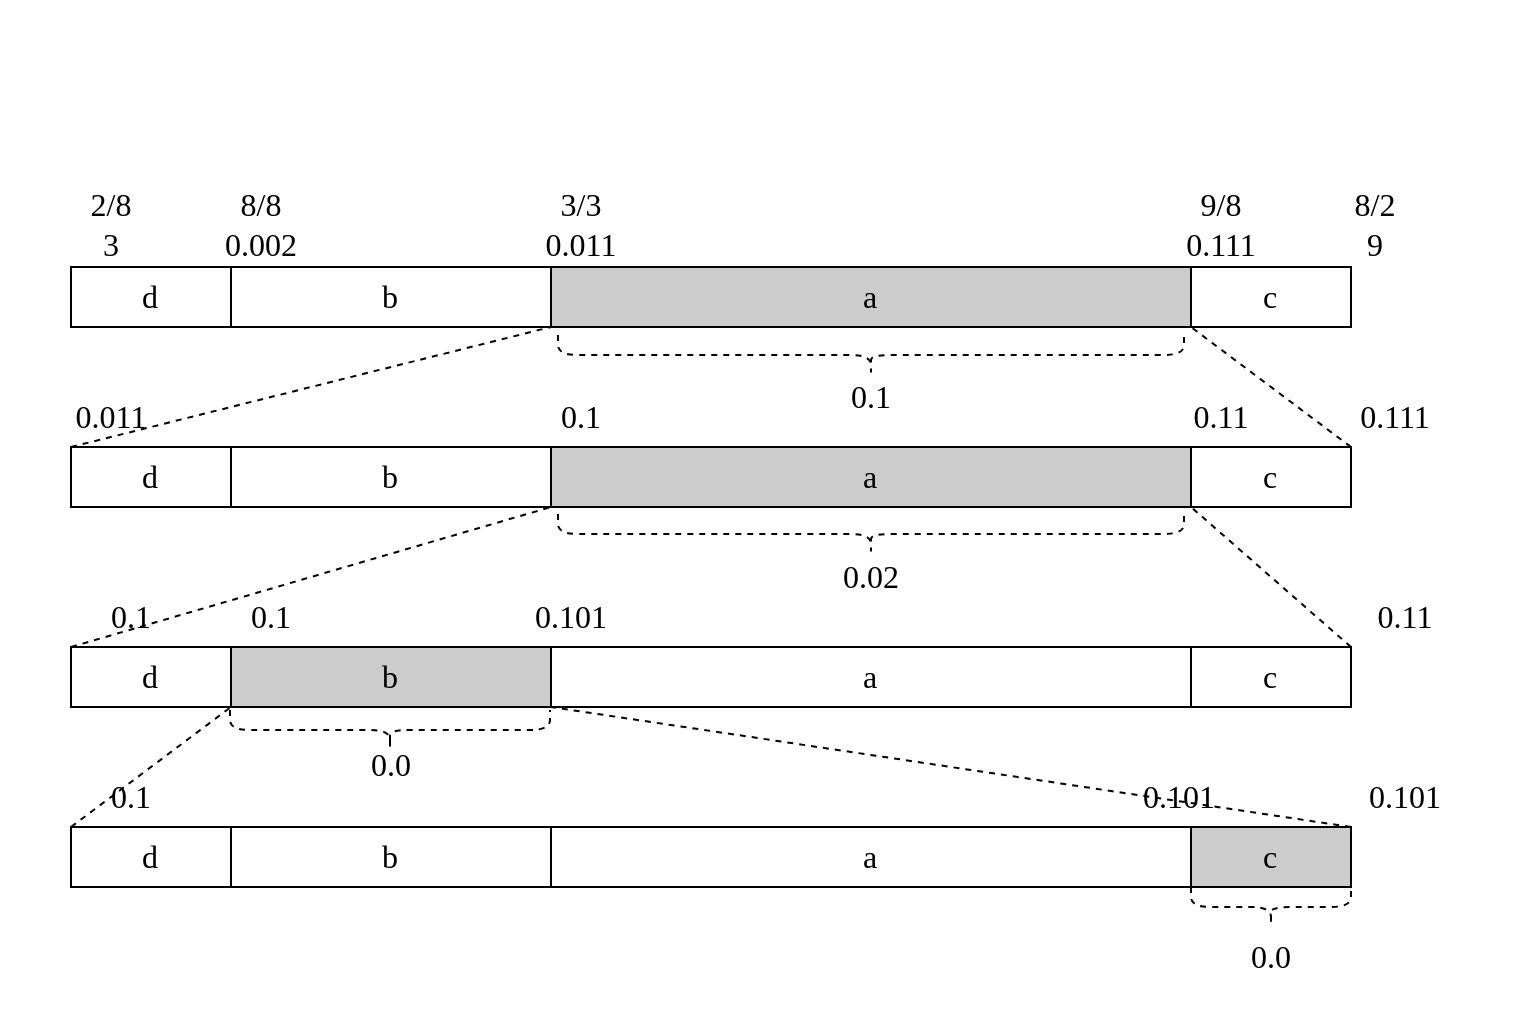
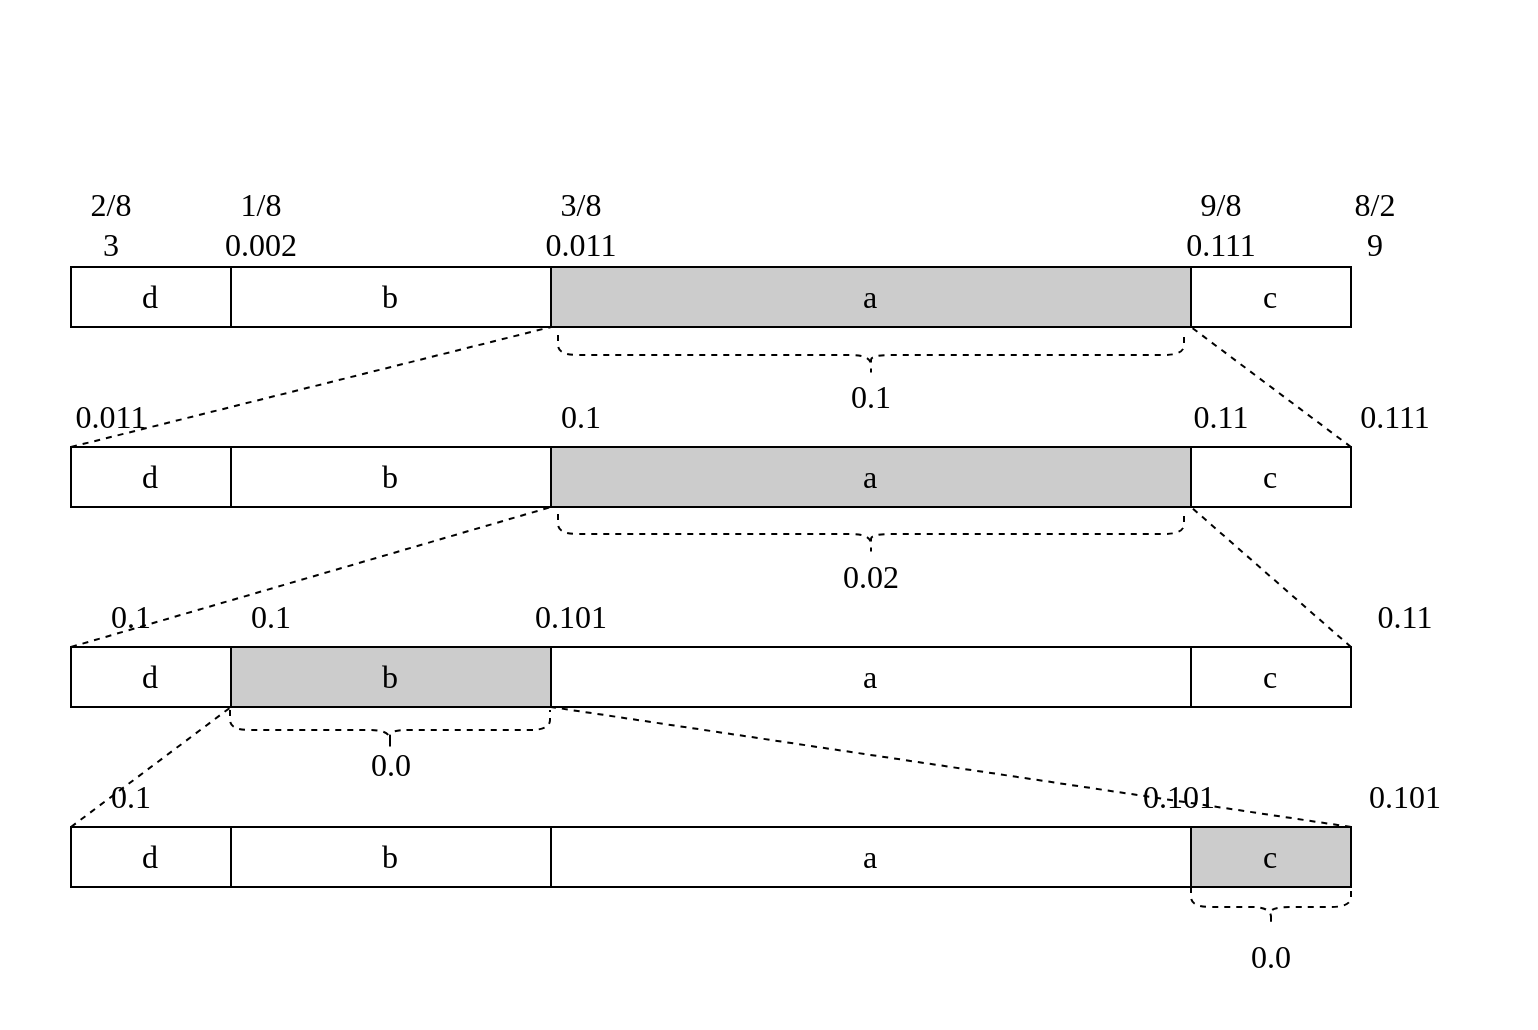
(262, 205) -> (262, 205)
(582, 205) -> (582, 205)
